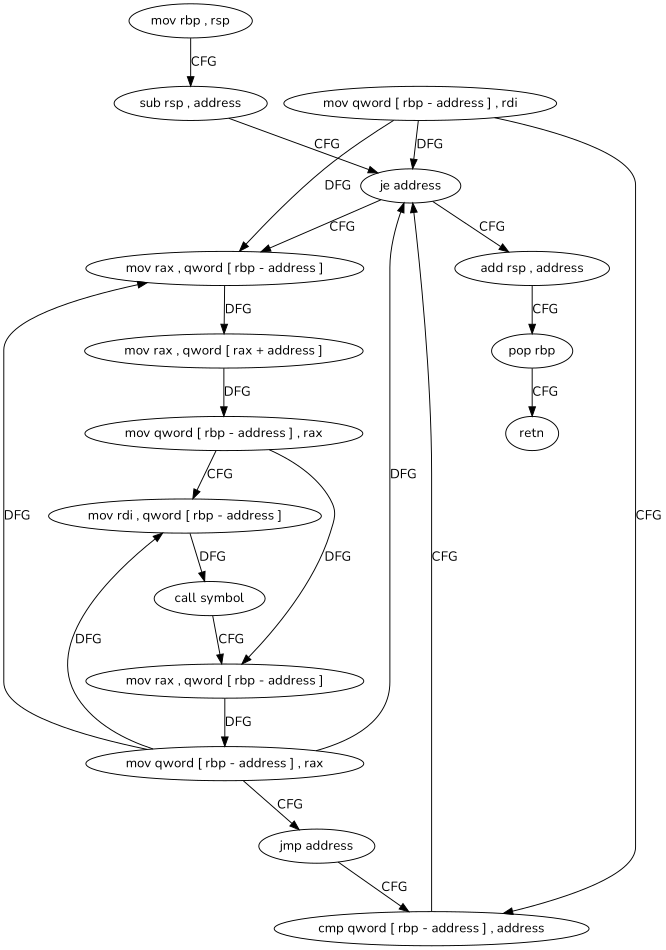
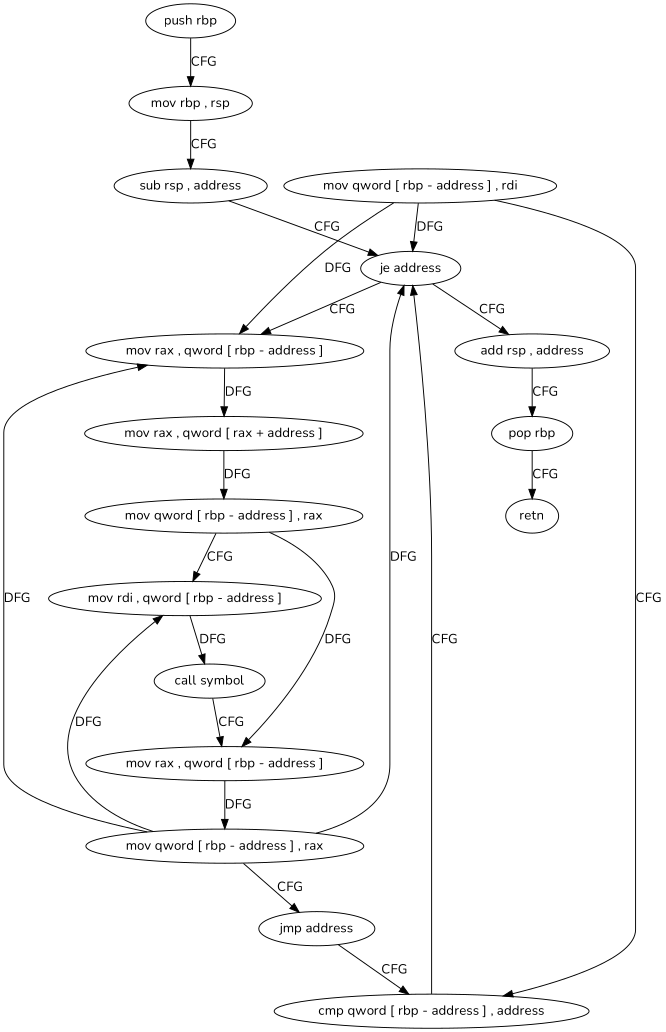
none -> (191, 21)
